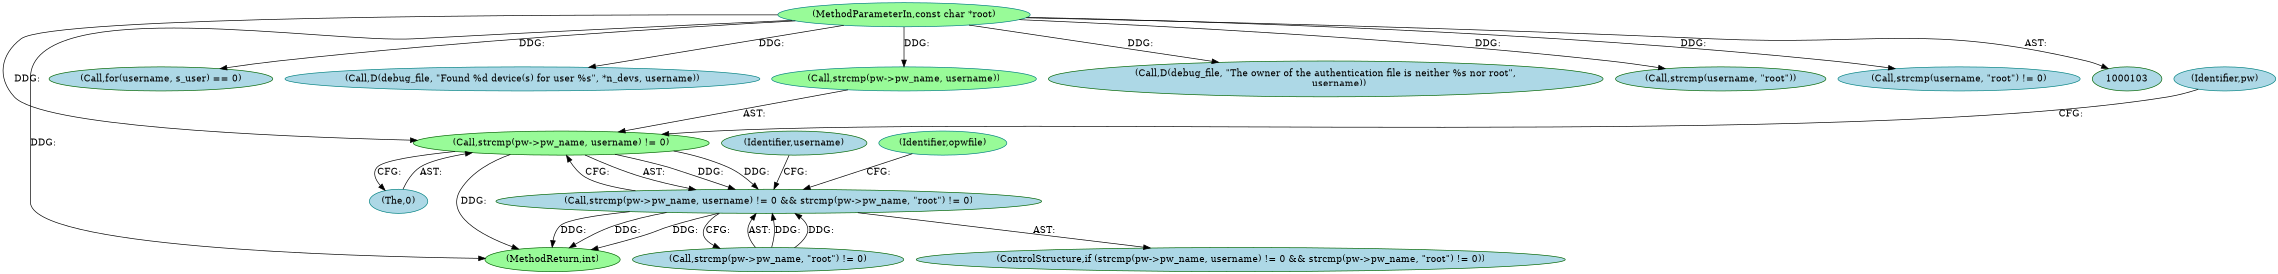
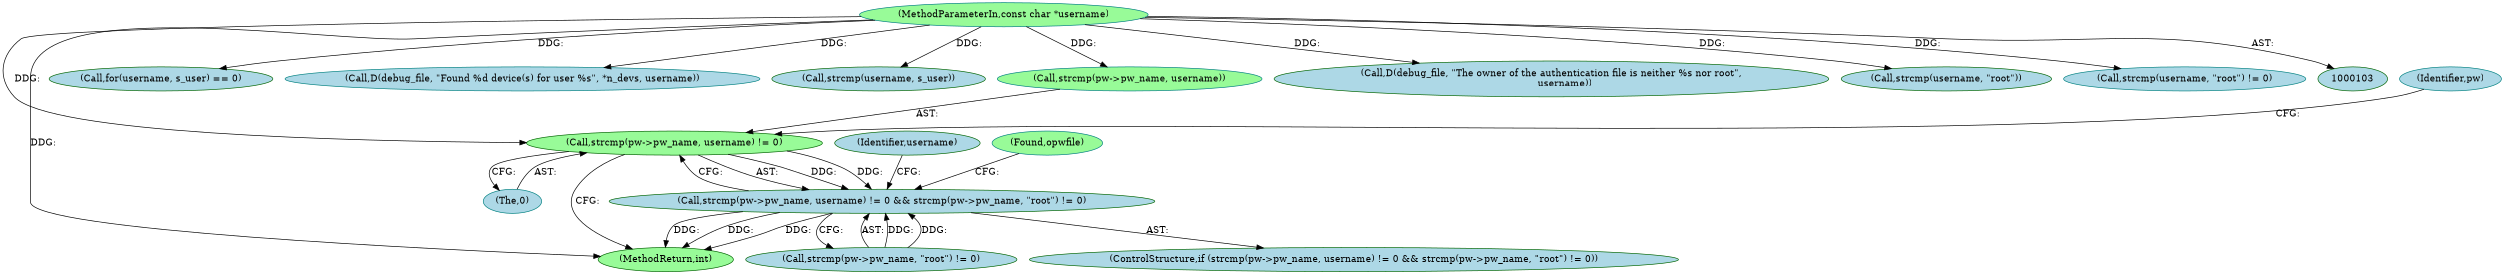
(904, 15) -> (1004, 15)
none -> (879, 79)
(943, 143) -> (1047, 143)
(475, 201) -> (589, 201)
